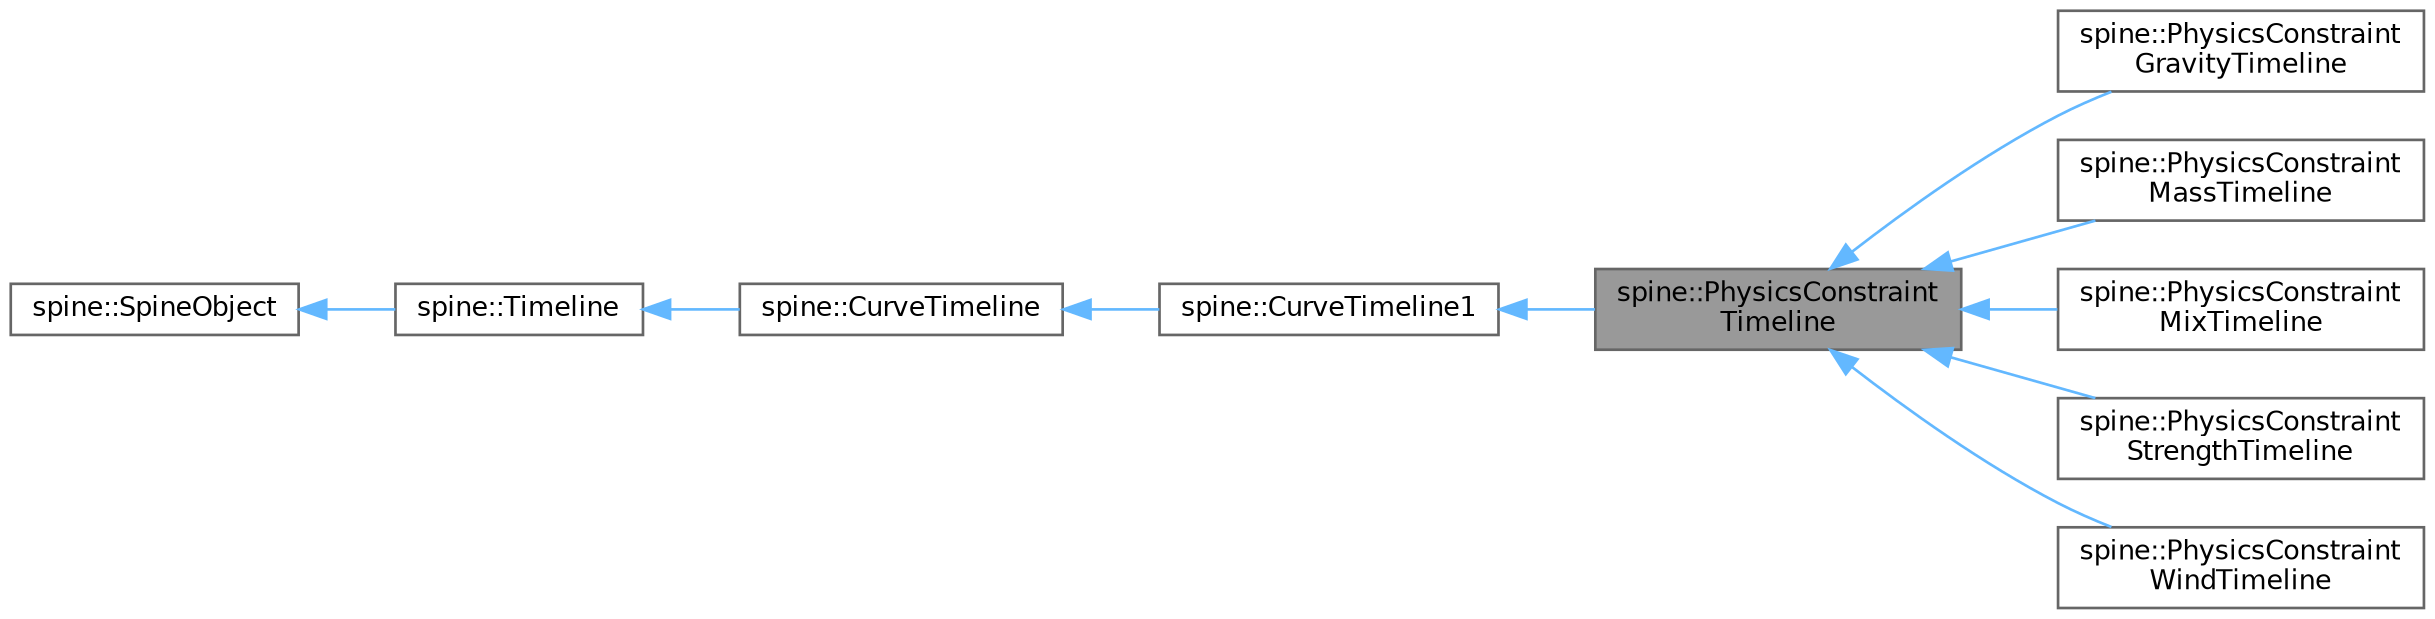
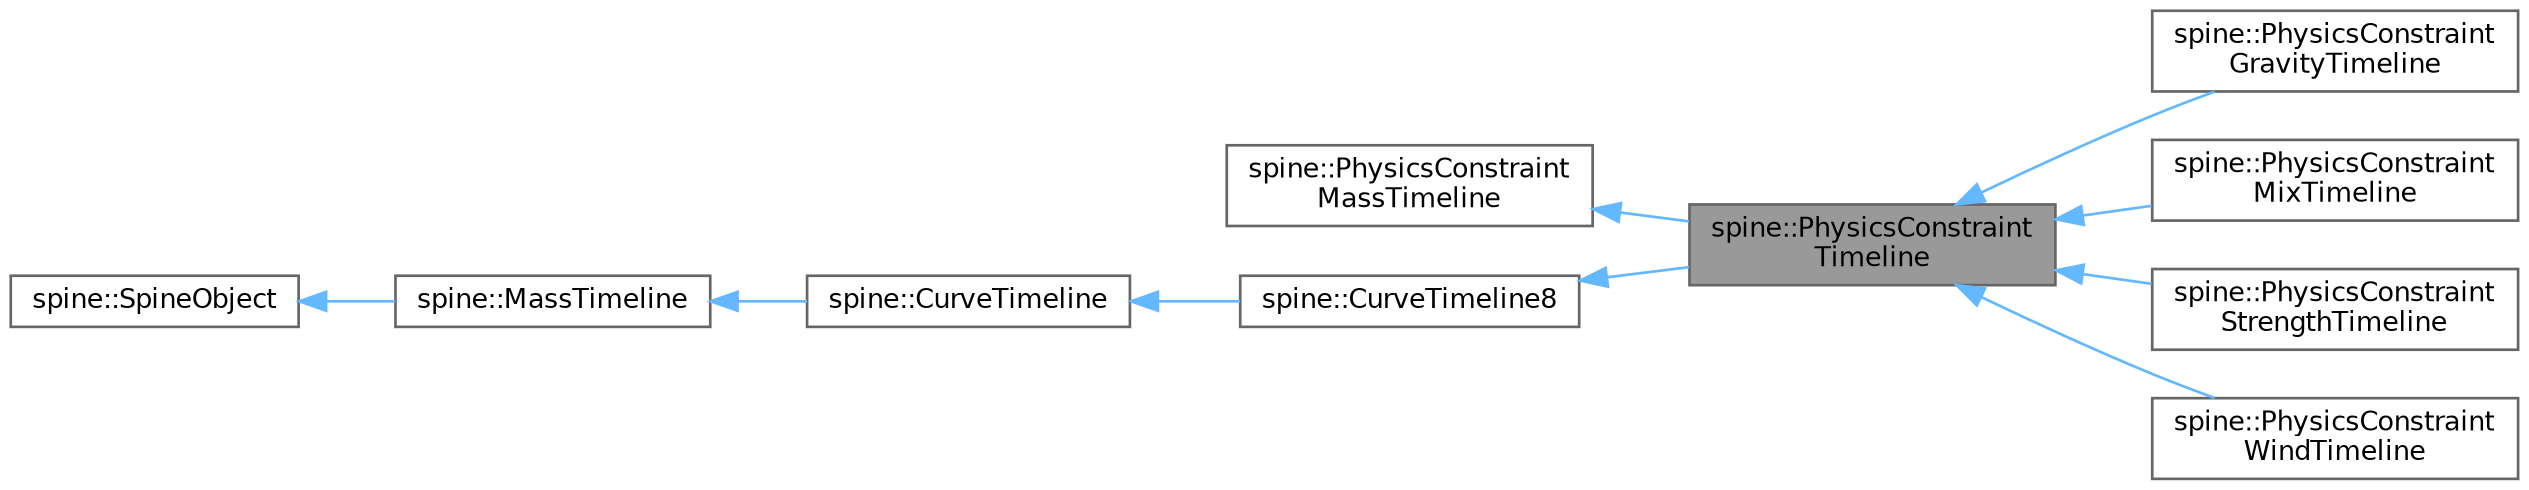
(2023, 241) -> (1654, 217)
(519, 309) -> (553, 301)
(1329, 309) -> (1410, 301)
